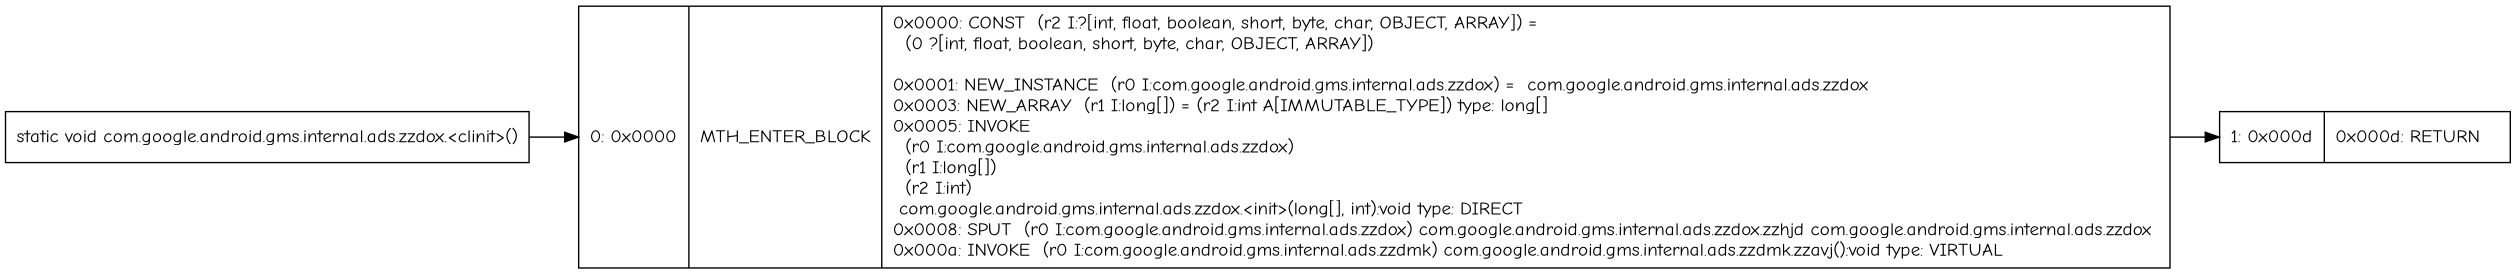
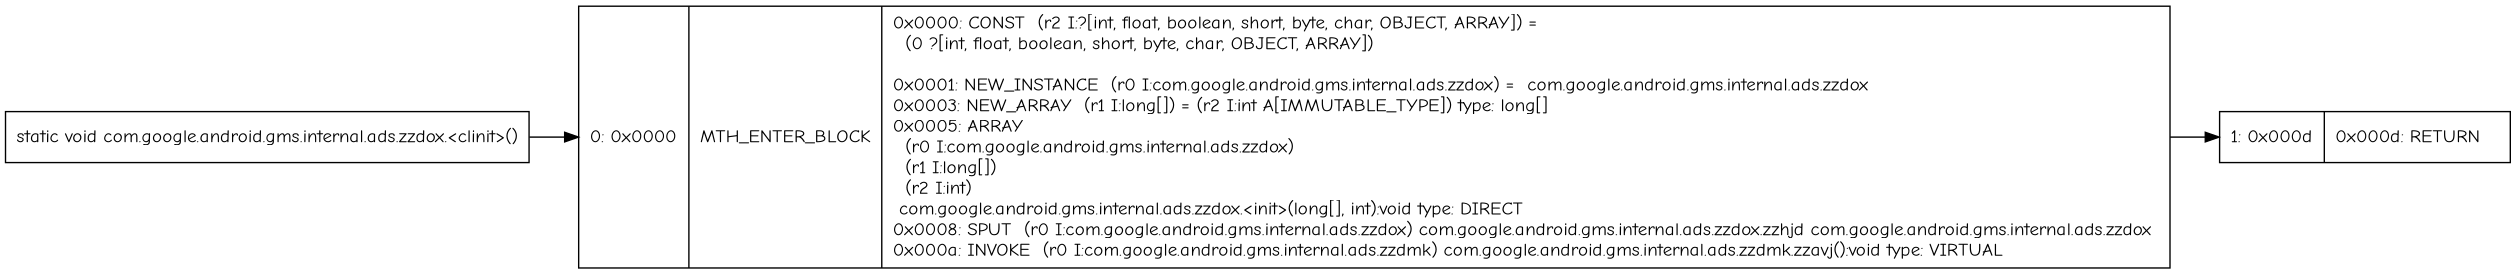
(968, 126) -> (964, 126)
